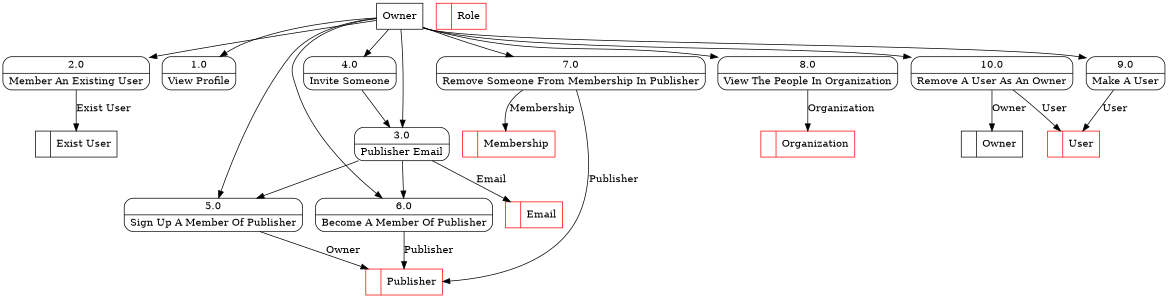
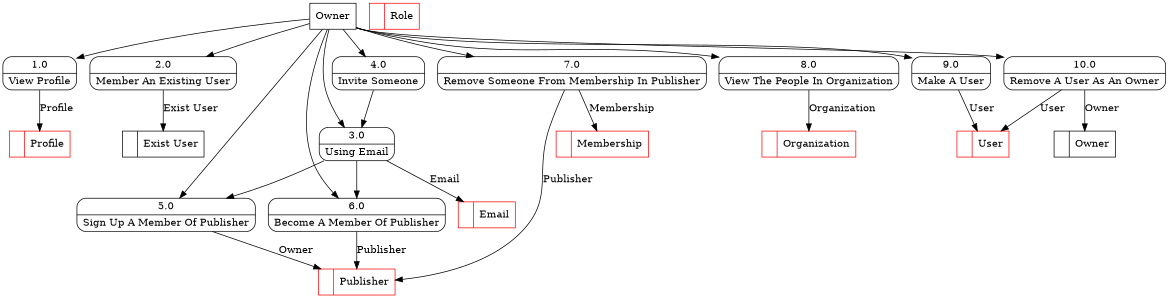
none -> (40, 144)
(402, 152) -> (357, 152)
